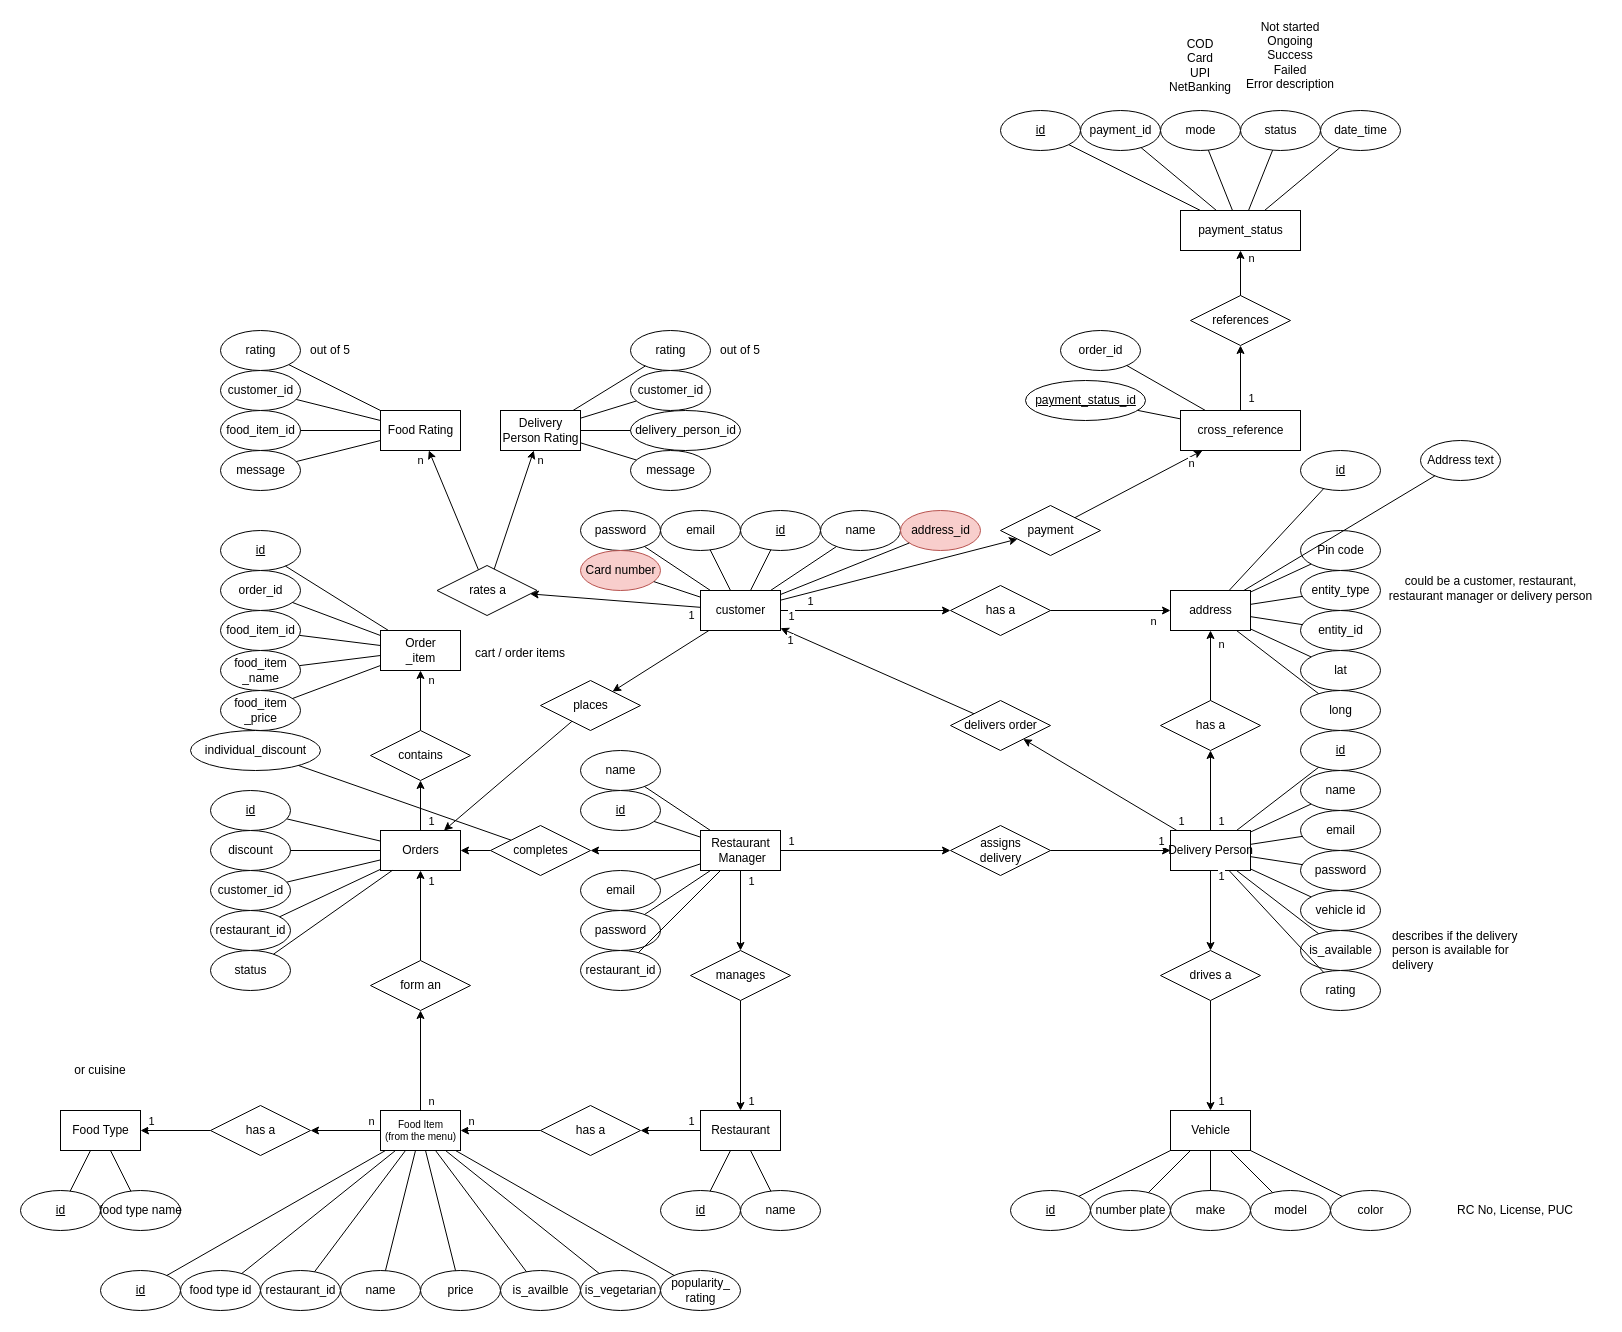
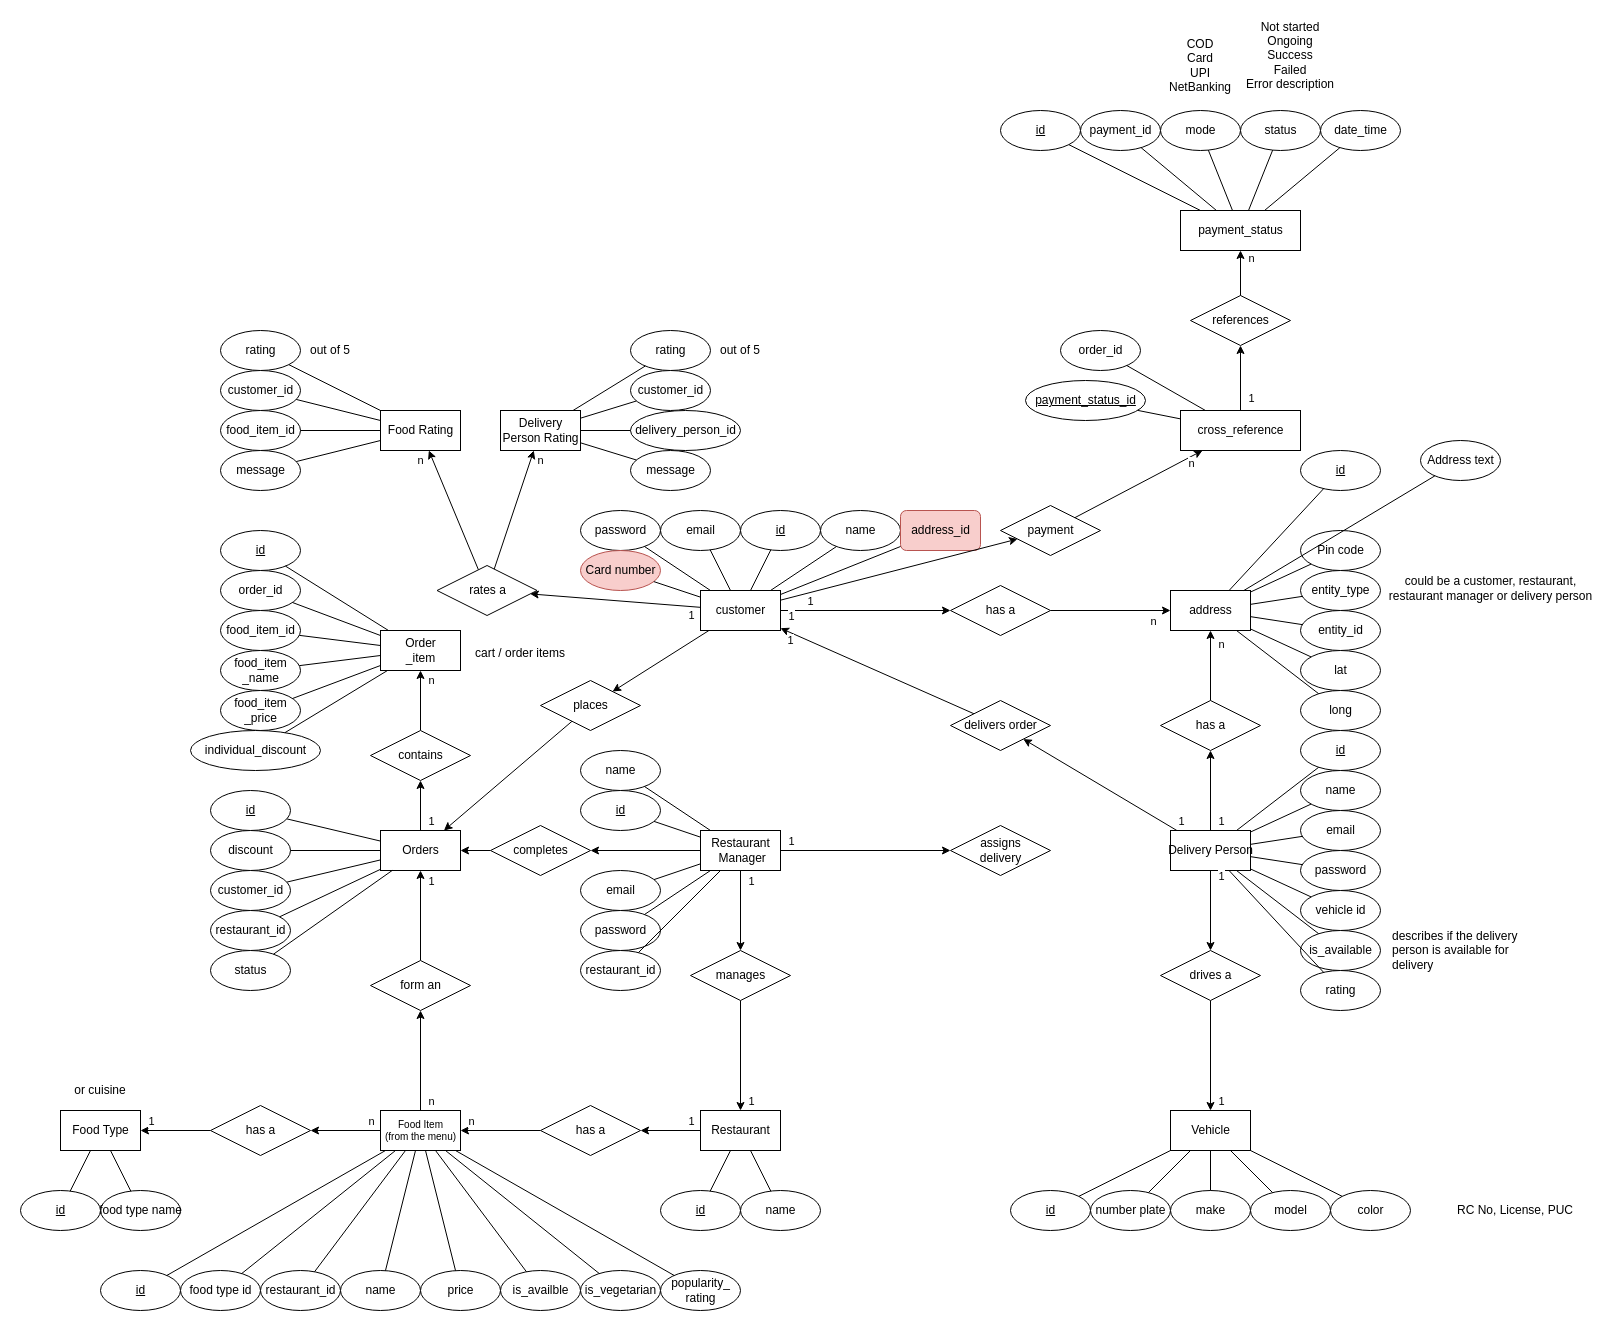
(941, 531) -> (941, 531)
(404, 803) -> (336, 702)
(1107, 851) -> none
(101, 1071) -> (101, 1091)
